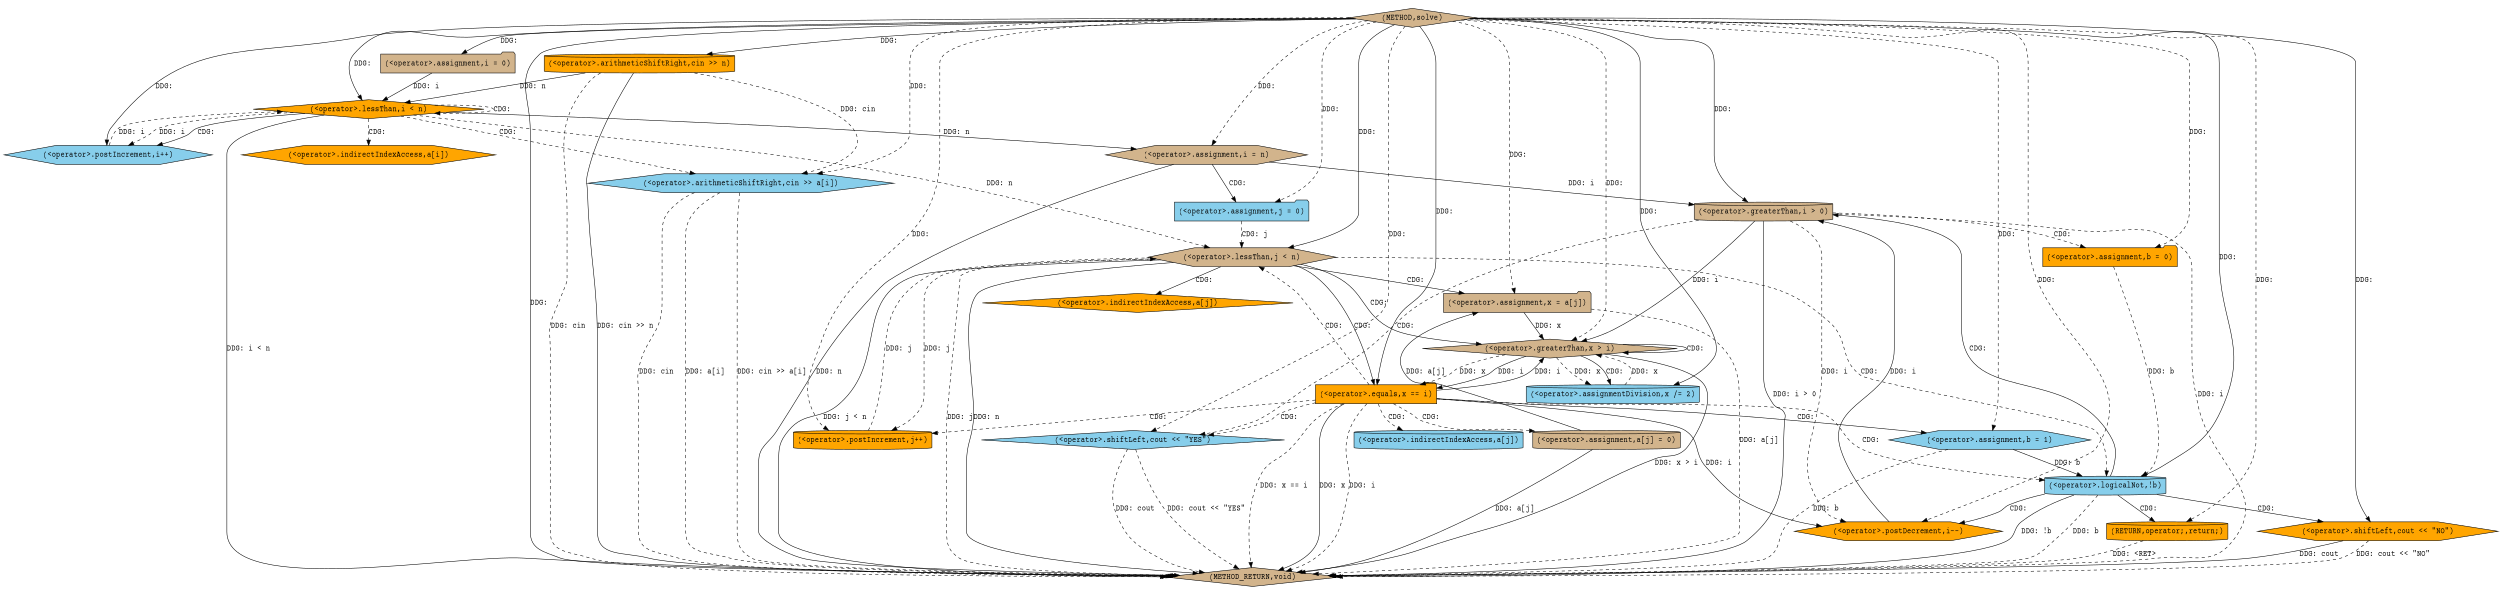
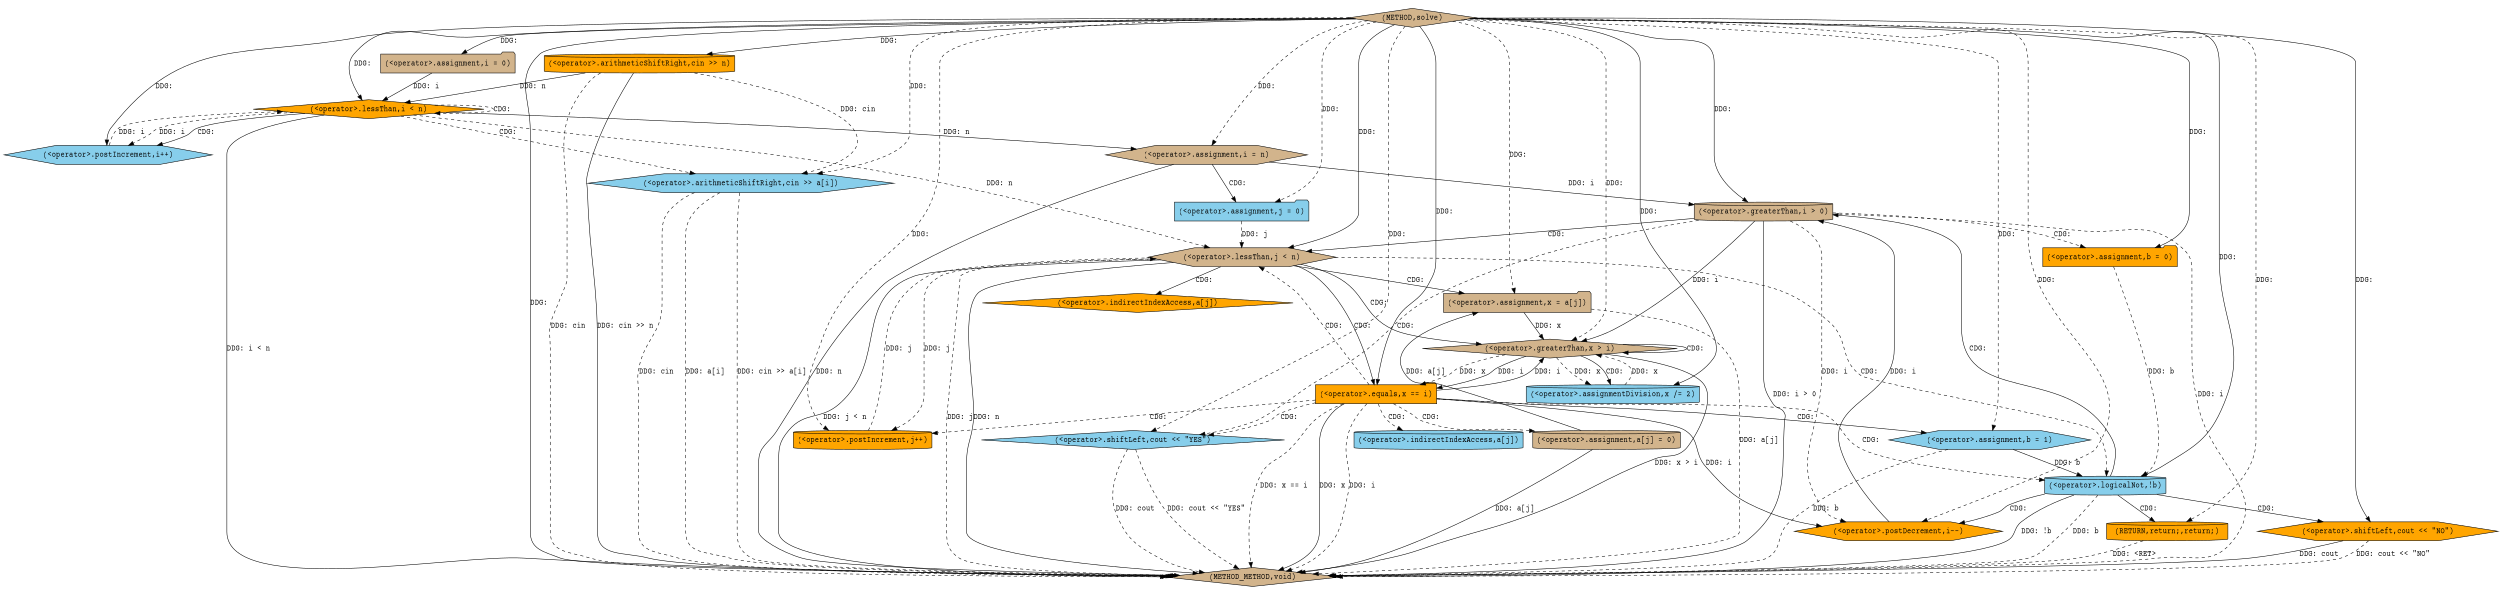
(2045, 36) -> (2045, 36)
(369, 155) -> none
(1255, 234) -> (1255, 234)
none -> (1503, 235)
(2167, 531) -> (2167, 531)
(1253, 577) -> (1253, 577)
